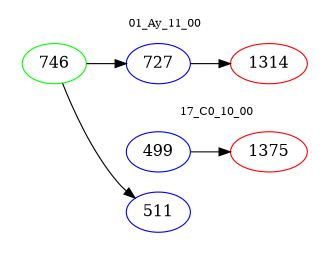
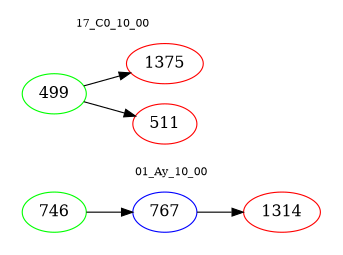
(165, 24) -> (171, 173)
(158, 64) -> (165, 212)
(89, 140) -> (104, 107)
(158, 152) -> (54, 94)
(158, 212) -> (165, 124)
